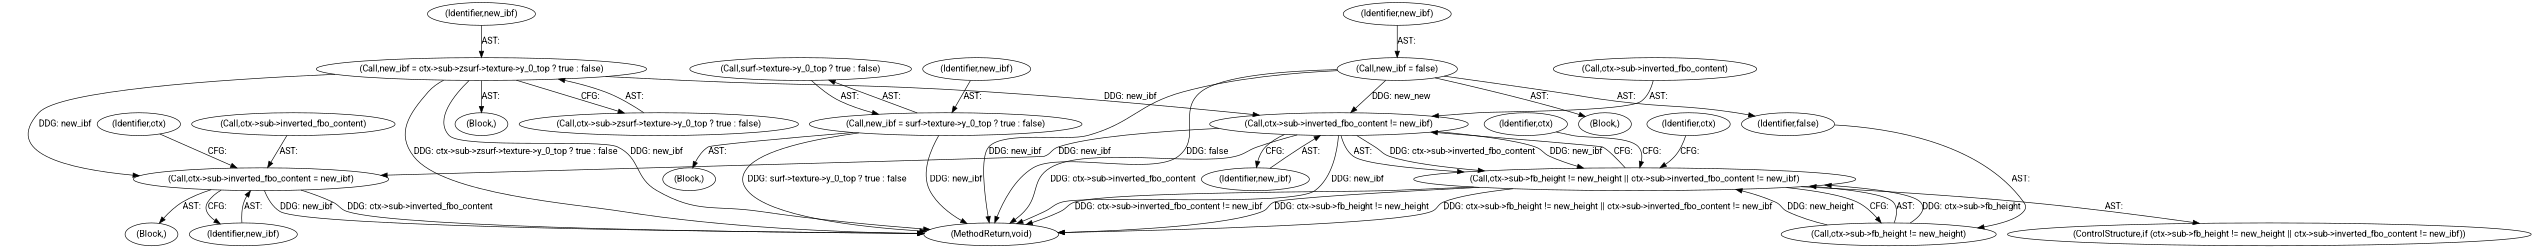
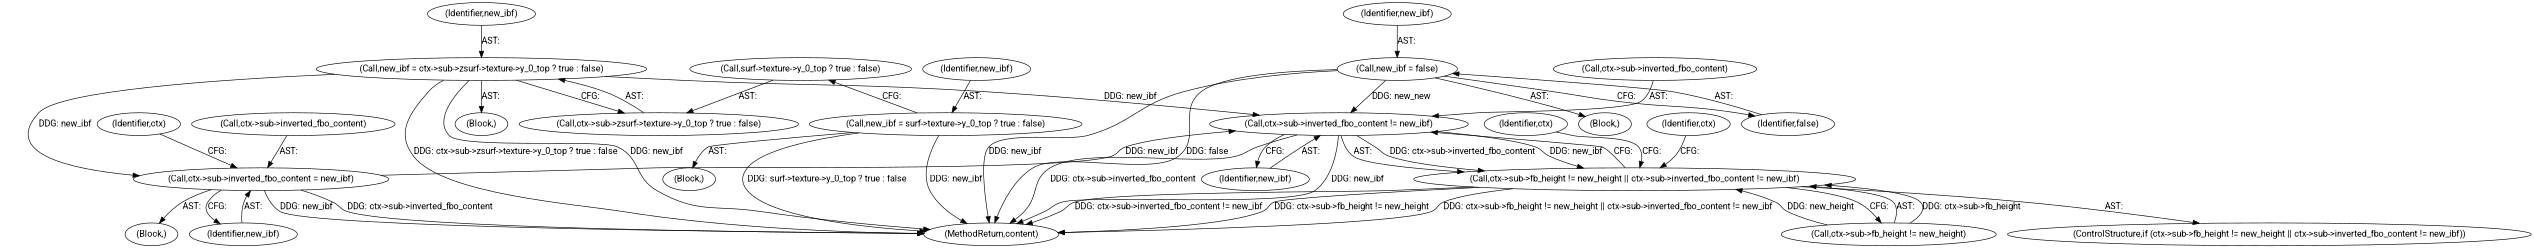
(893, 97) -> (893, 97)
(1628, 97) -> (1628, 97)
(840, 101) -> (733, 95)
(1963, 154) -> (1612, 86)
(805, 164) -> (807, 168)
(991, 234) -> (991, 234)
